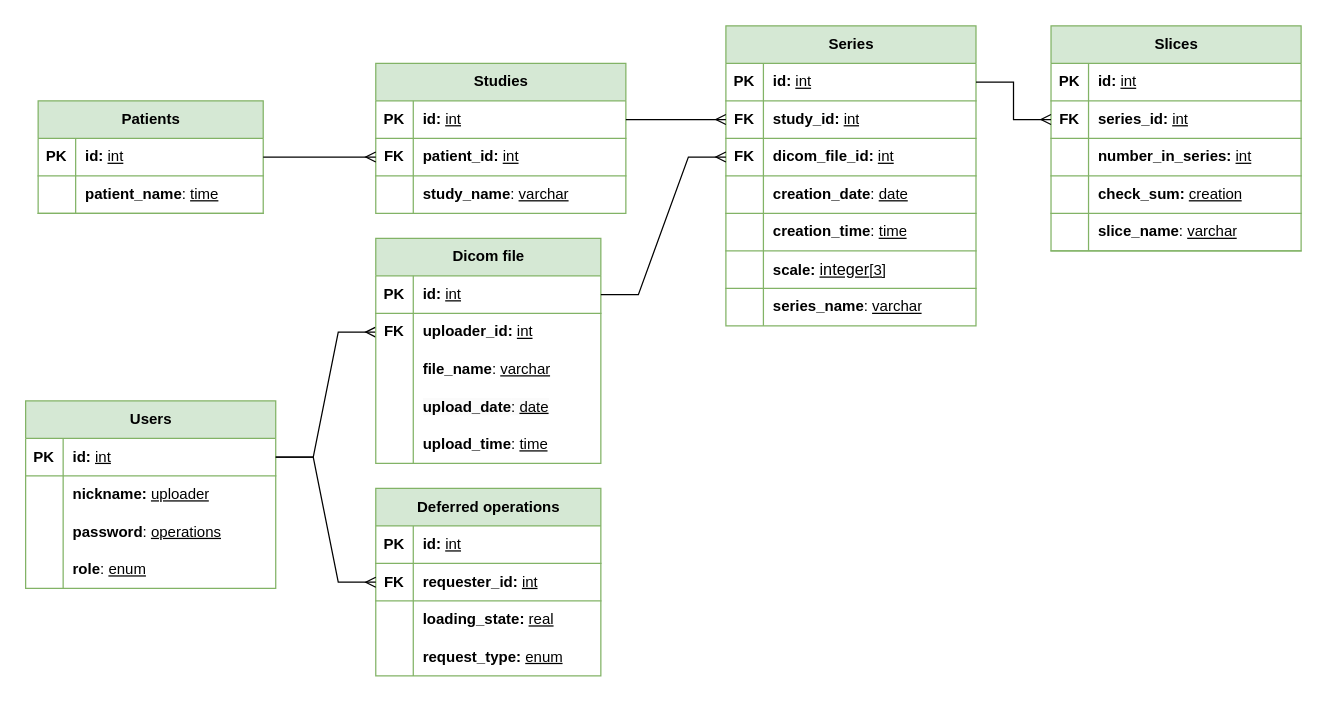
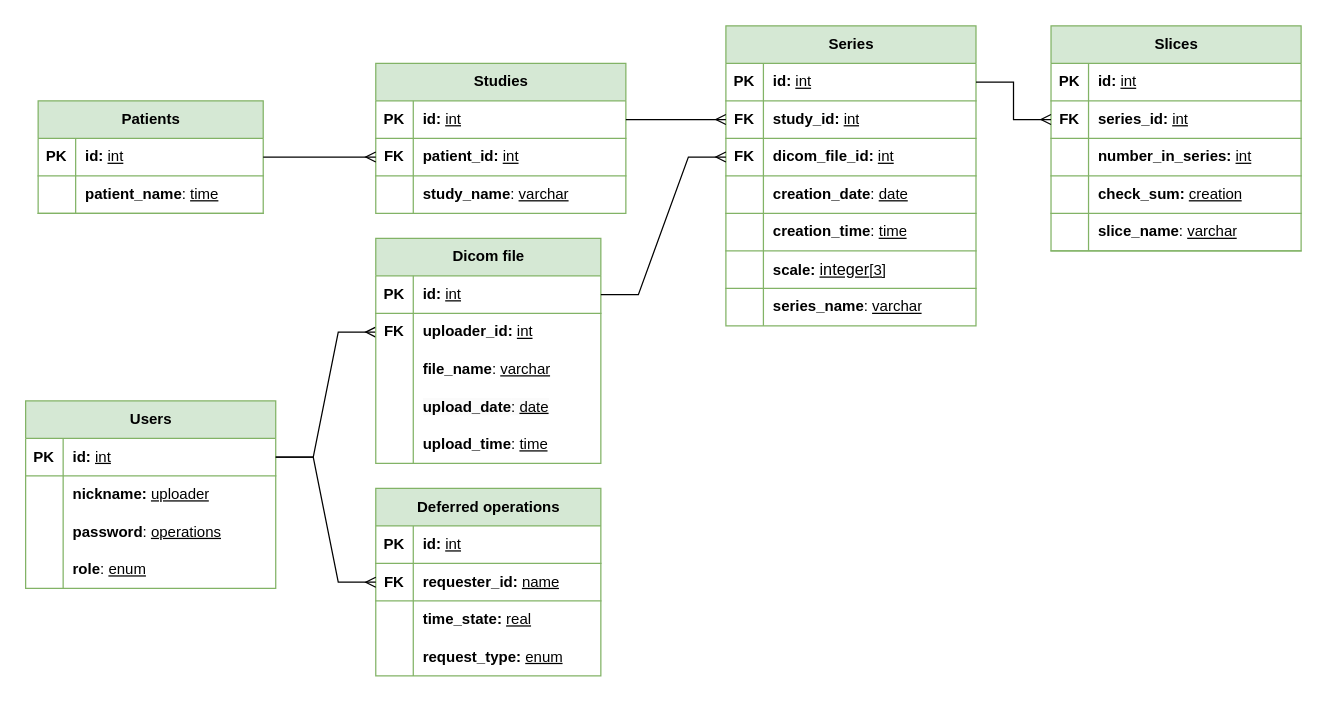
(487, 582) -> (493, 582)
(493, 619) -> (483, 619)
